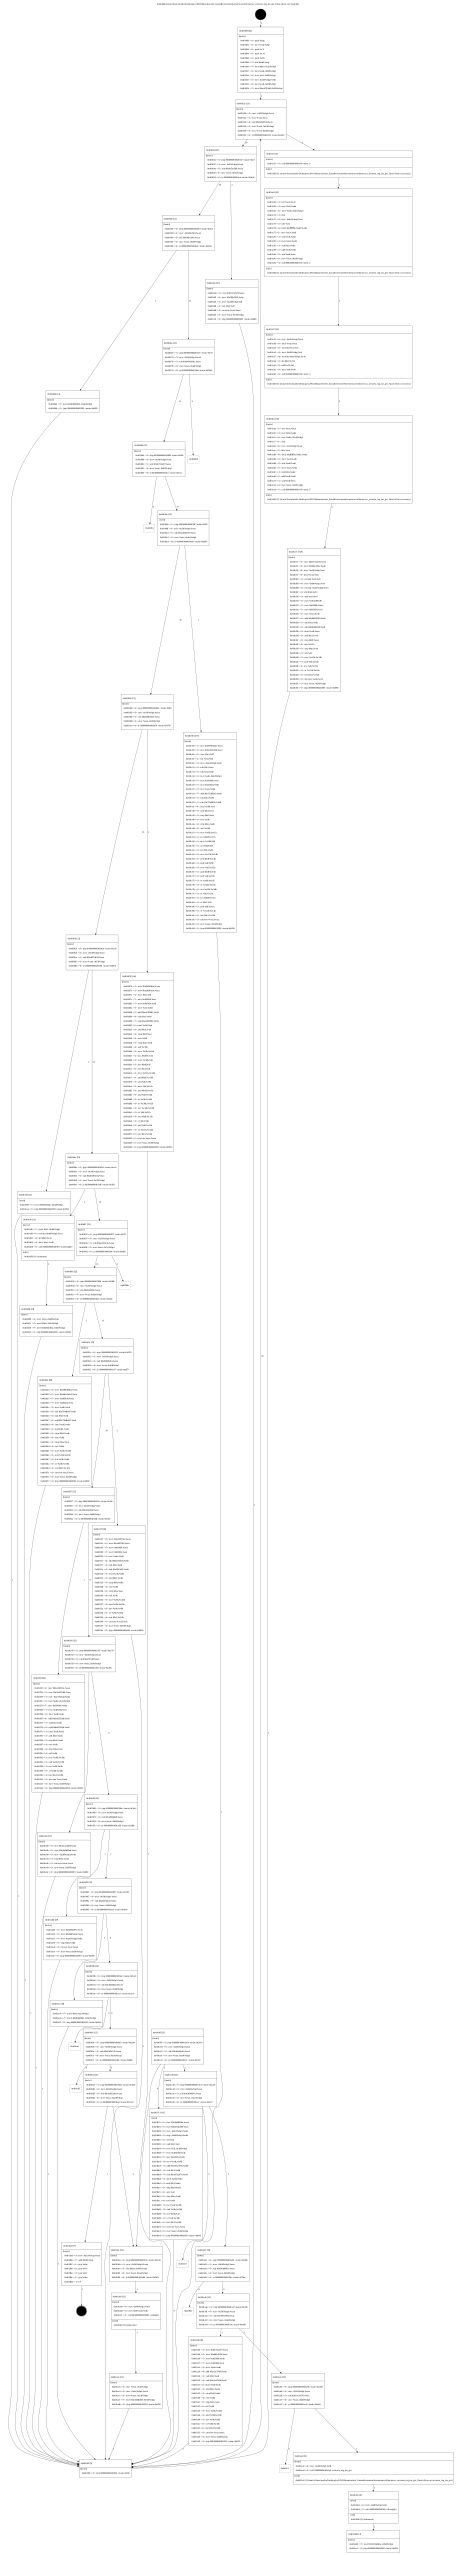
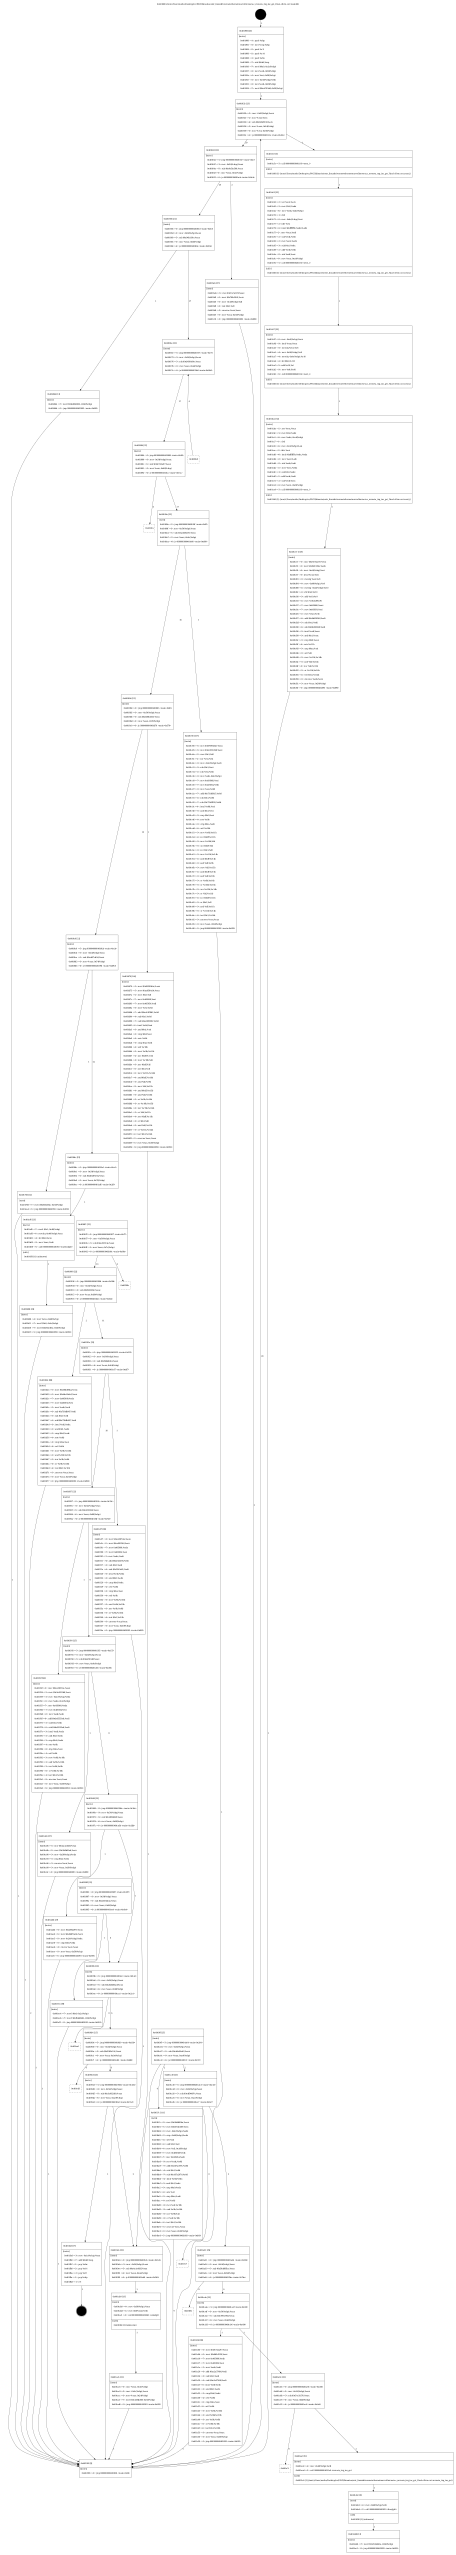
(191, 414) -> (188, 416)
(97, 1204) -> none
(108, 1853) -> (134, 1895)
